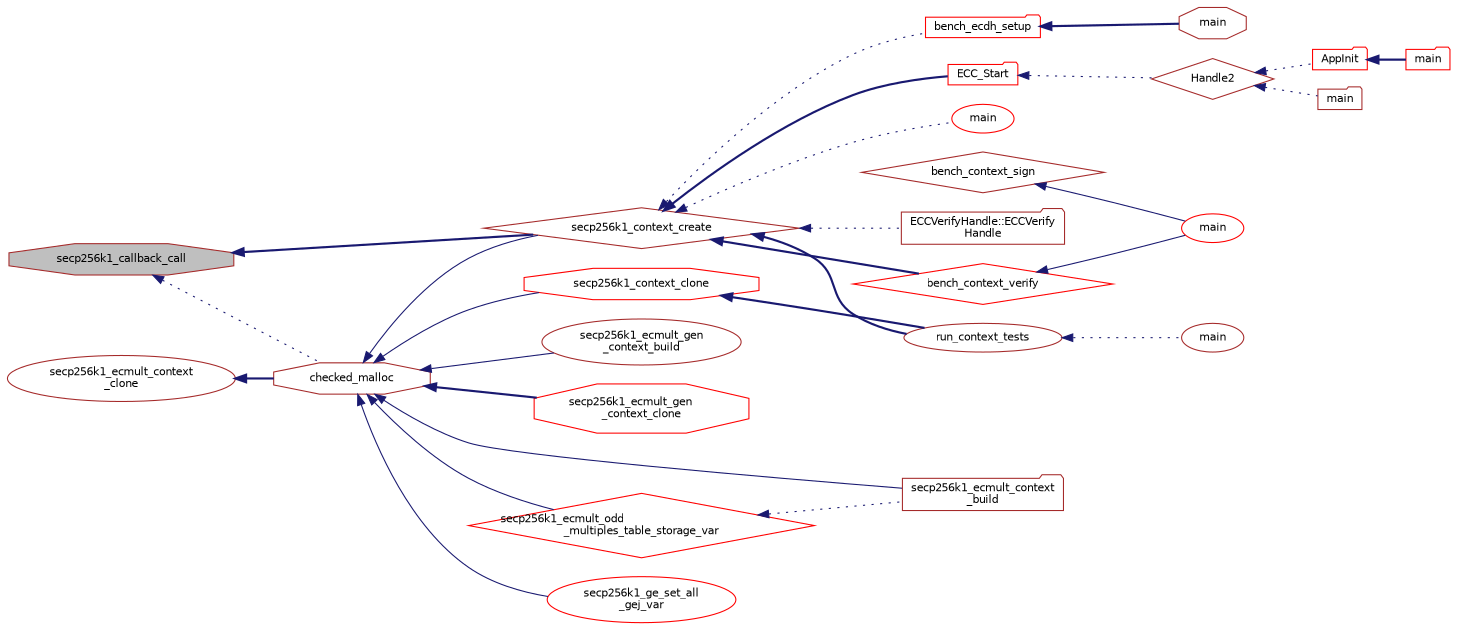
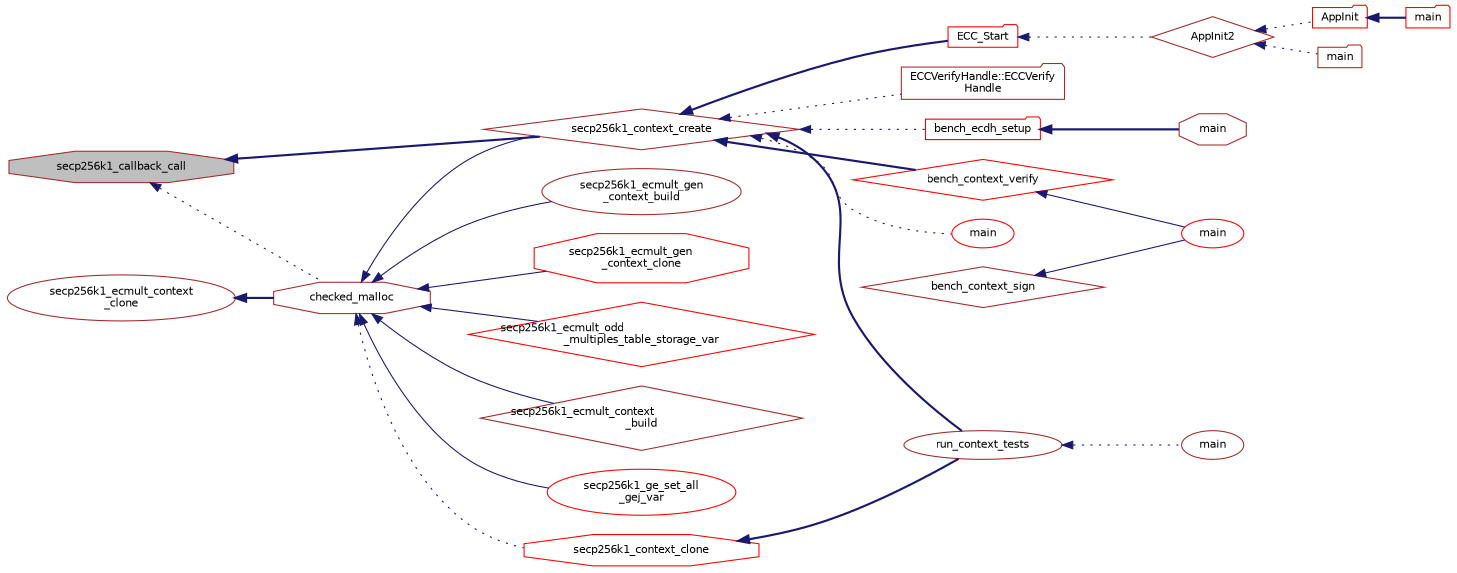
(1213, 79) -> (1213, 37)
(457, 314) -> (412, 460)
(486, 392) -> (488, 279)
(983, 494) -> (642, 418)
(836, 508) -> none
